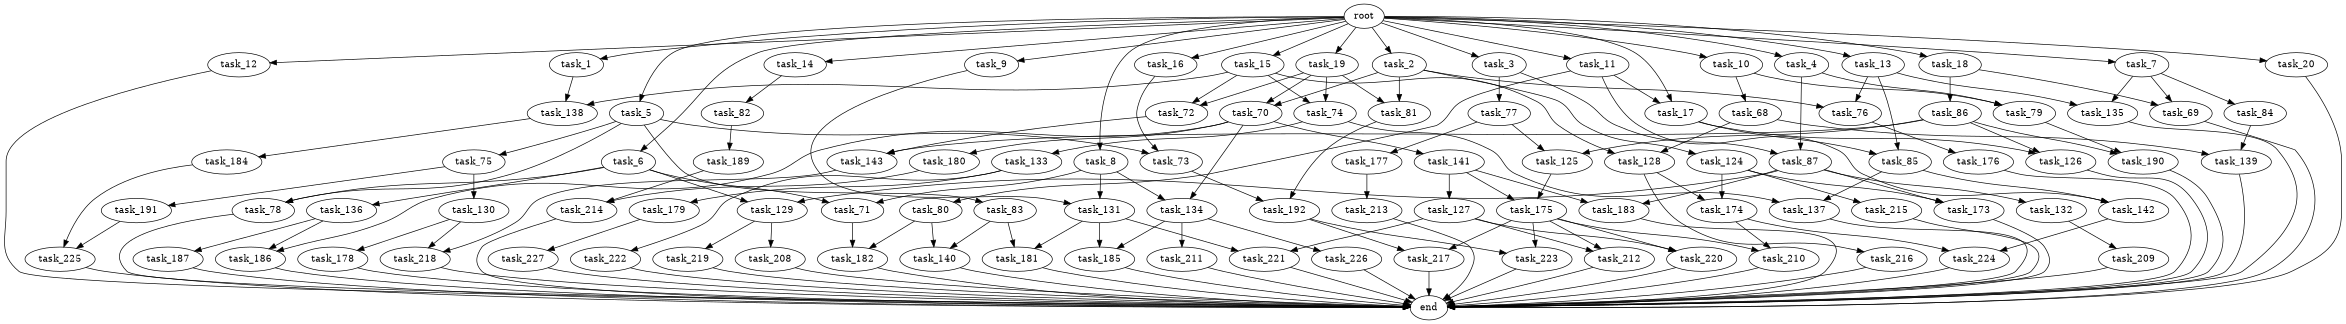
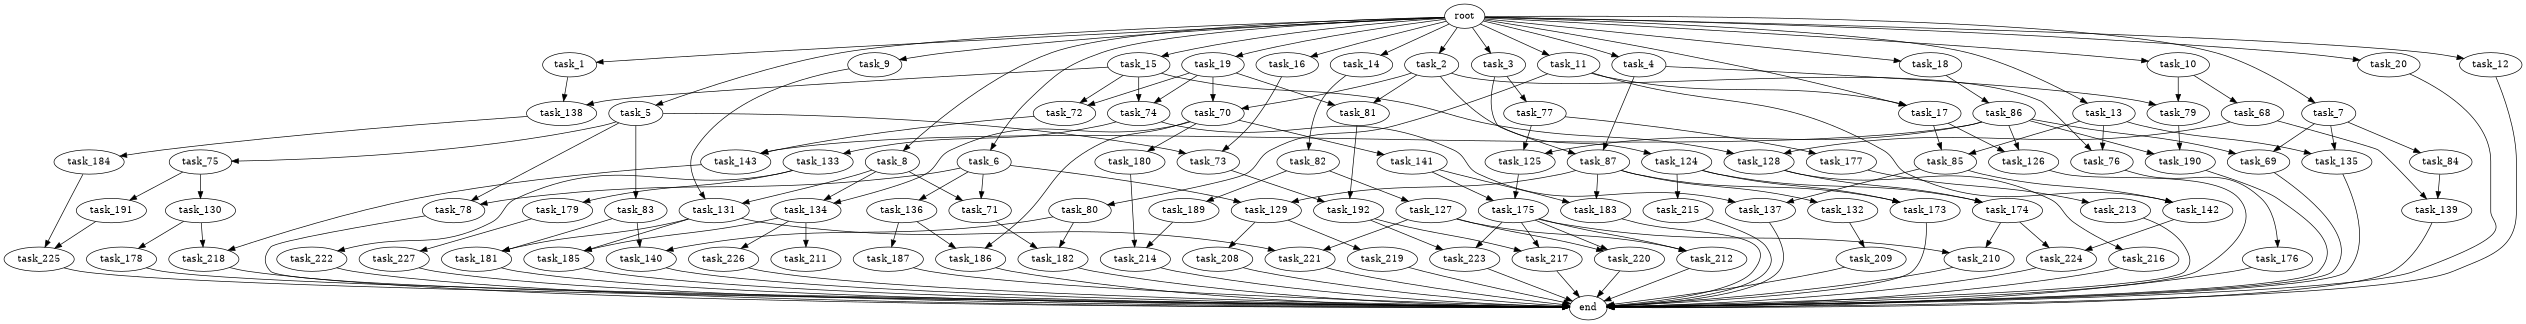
(2065, 85) -> (2116, 133)
(1449, 183) -> (1366, 185)
(1305, 288) -> none
